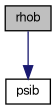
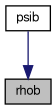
(28, 48) -> (28, 48)
